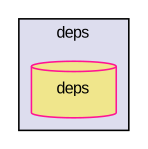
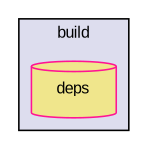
(74, 34) -> (74, 34)
